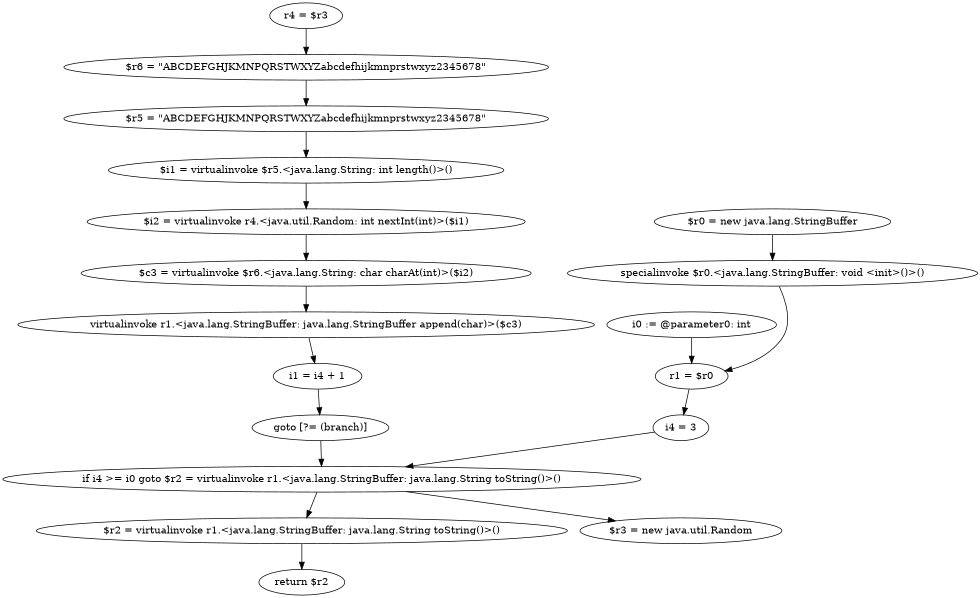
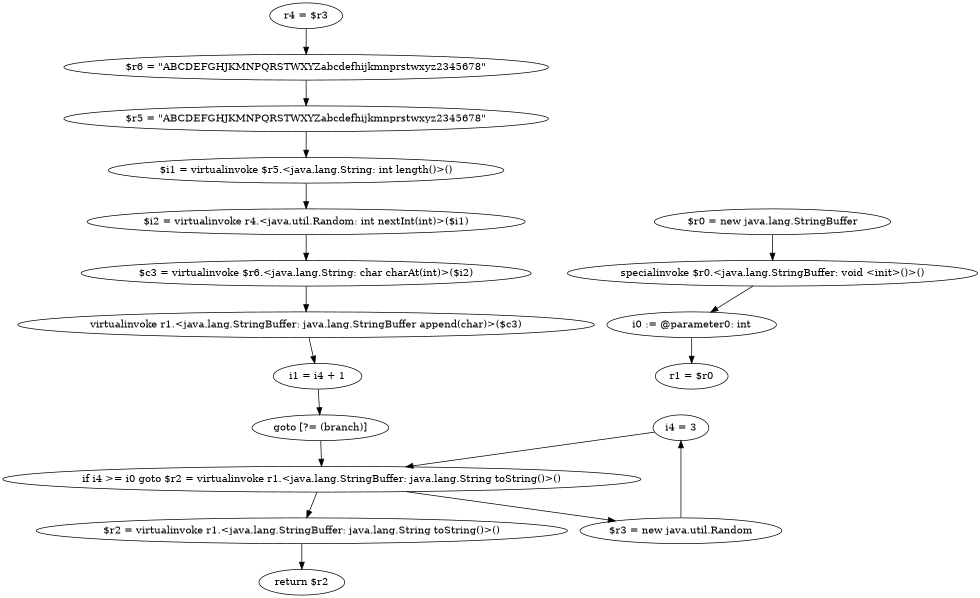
(780, 341) -> (735, 297)
(687, 398) -> (681, 483)
